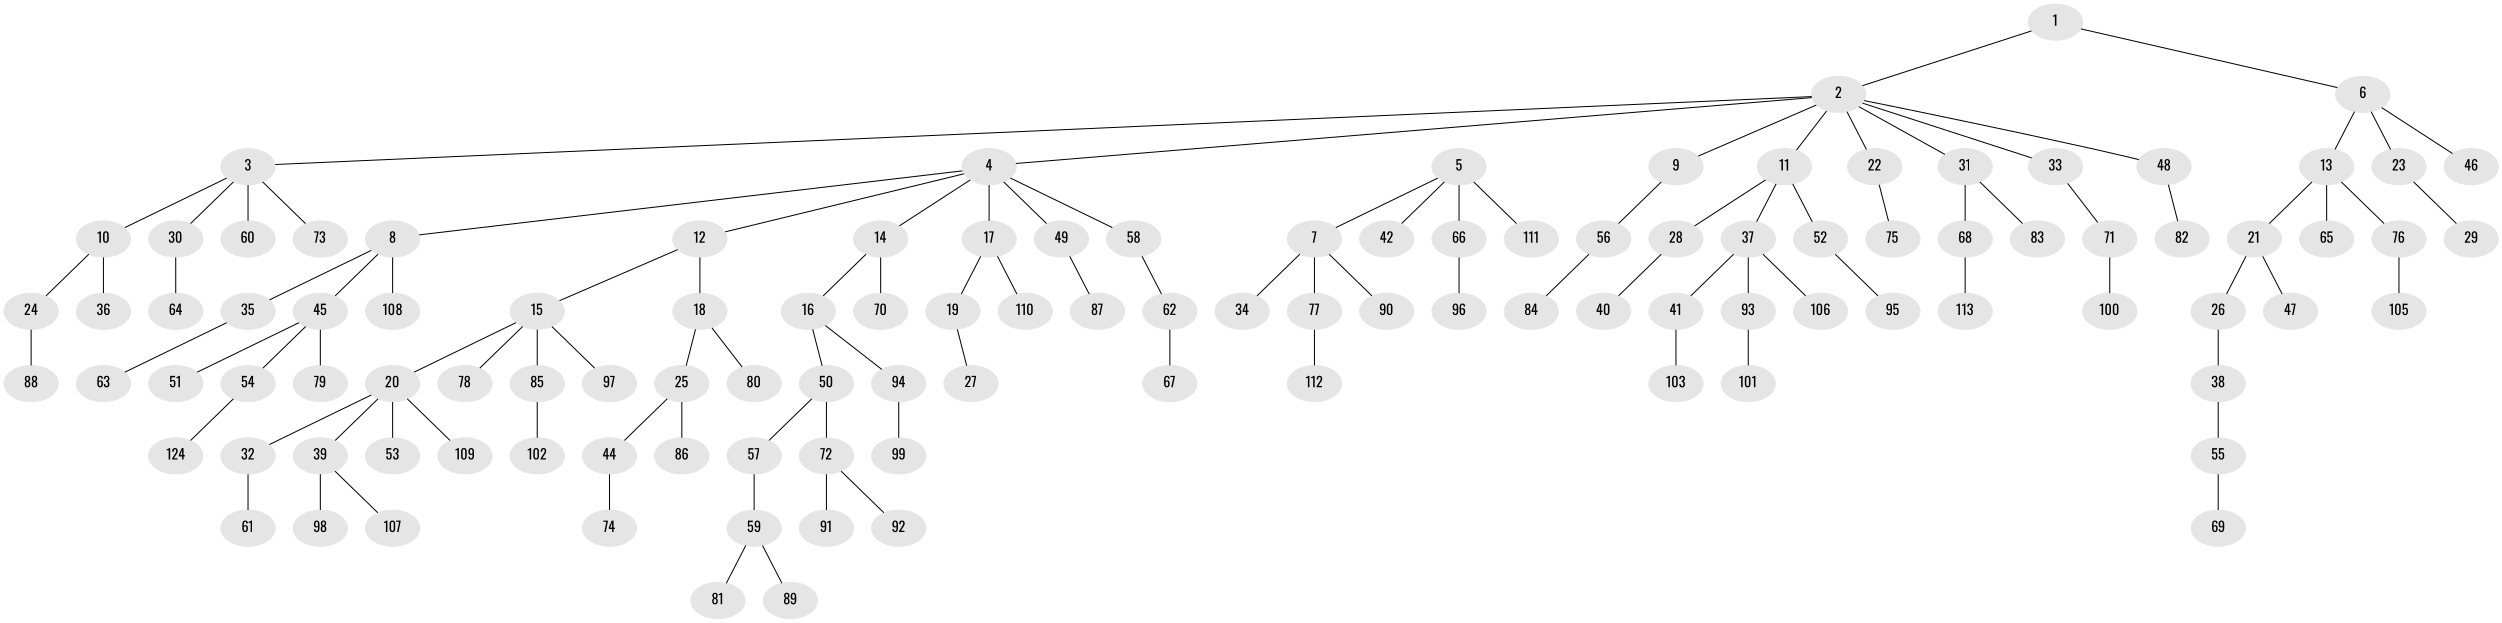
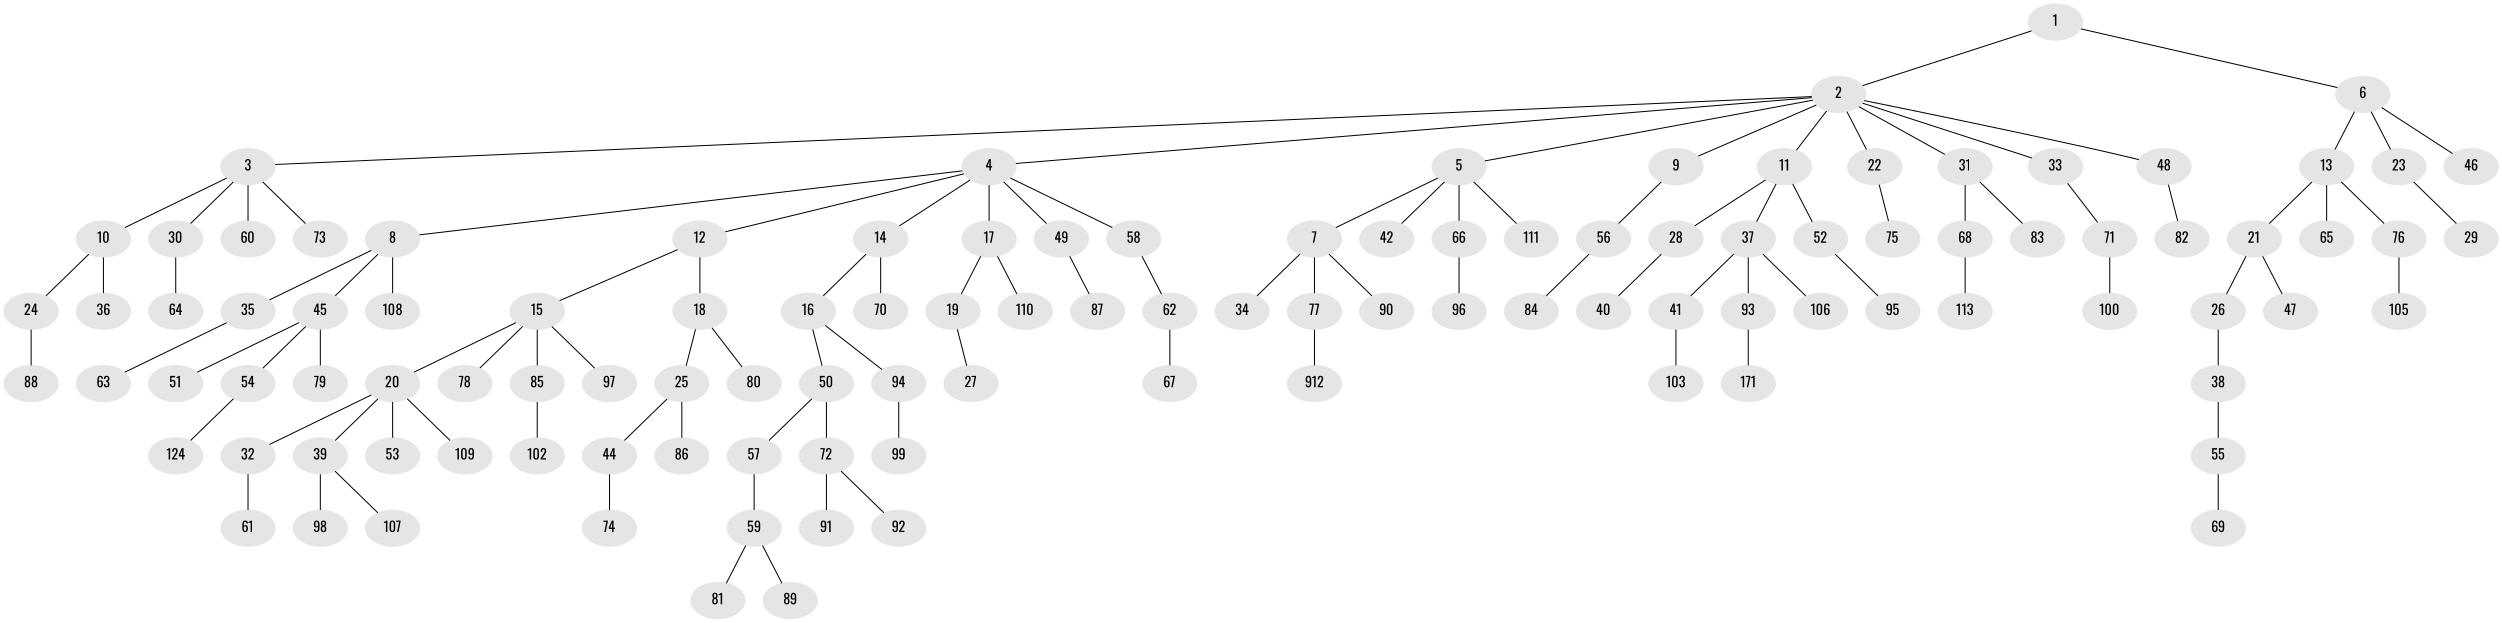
none -> (1649, 131)
(1314, 384) -> (1314, 384)
(1748, 384) -> (1748, 384)
